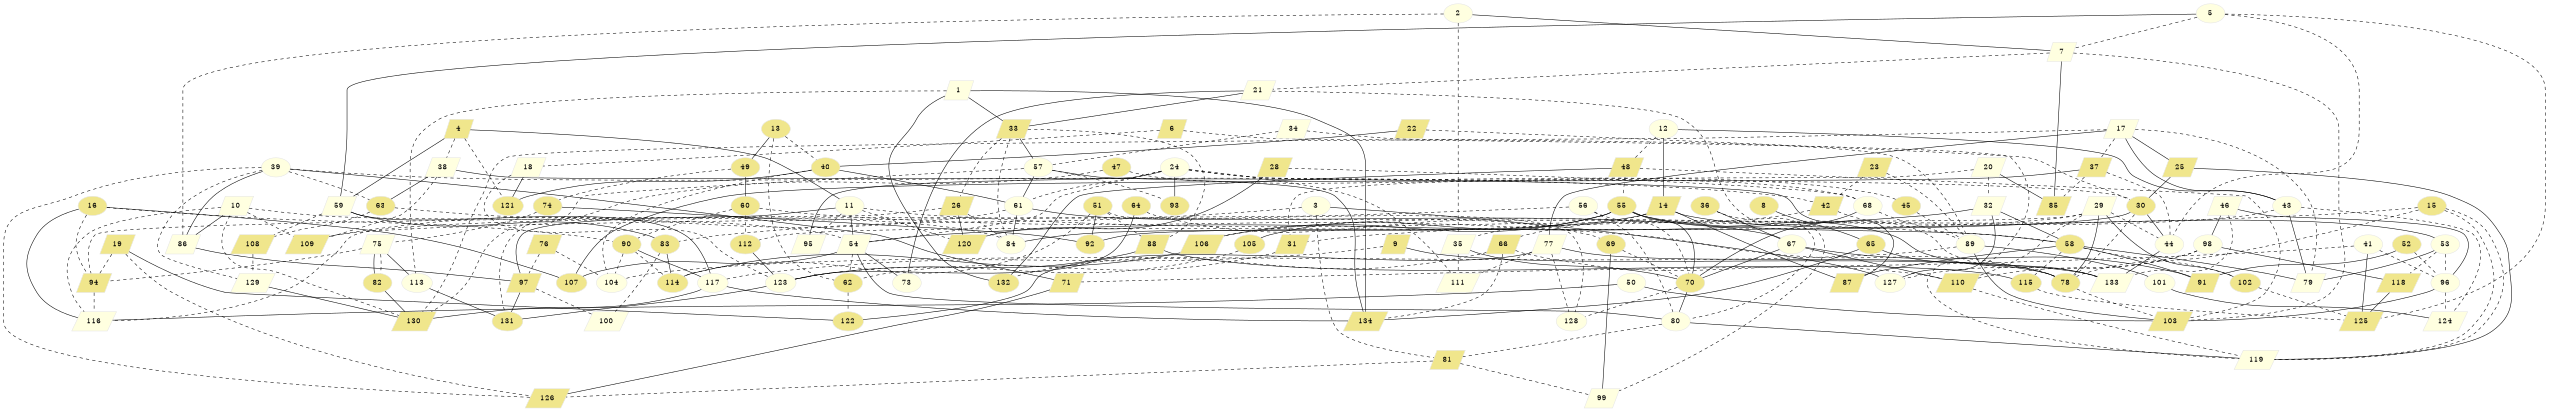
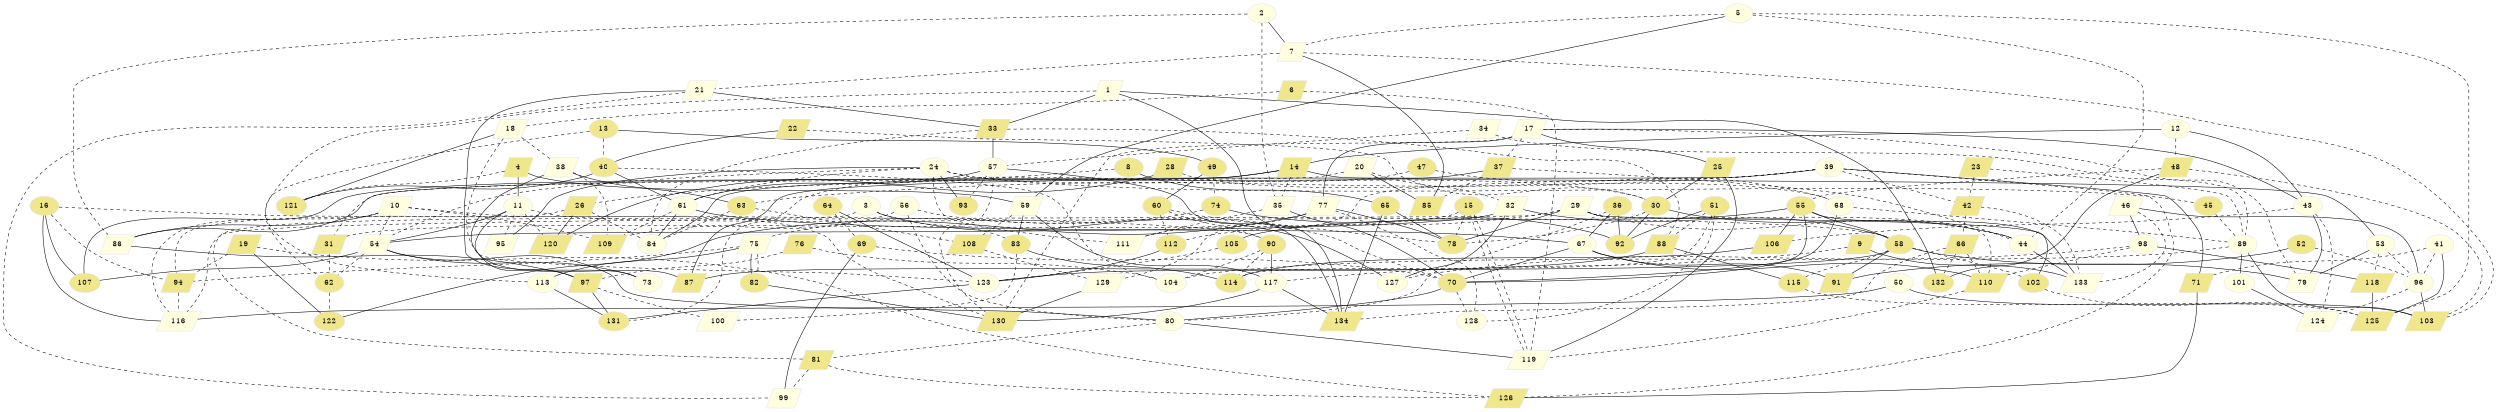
(451, 148) -> (536, 148)
(977, 165) -> (855, 184)
none -> (1619, 225)
(2129, 308) -> none
